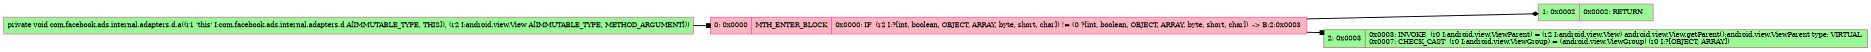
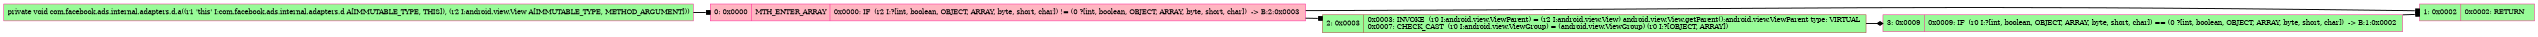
(1420, 16) -> (1860, 8)
none -> (2143, 23)
(791, 25) -> (791, 12)
